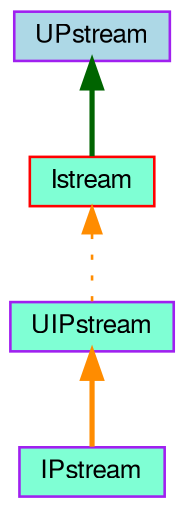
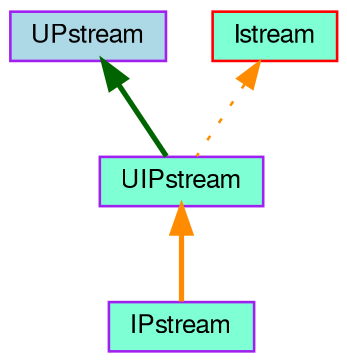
(92, 122) -> (142, 120)
